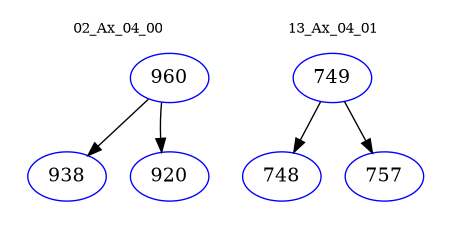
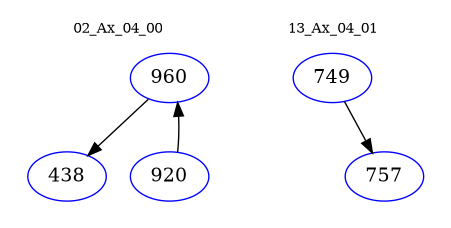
(160, 120) -> (179, 134)
(67, 176) -> (67, 176)
(282, 176) -> none
